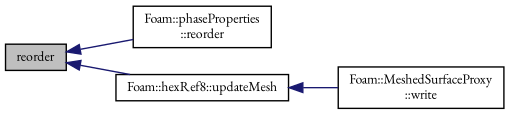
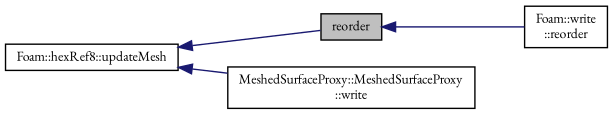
(202, 27) -> (566, 27)
(105, 70) -> (256, 38)
(421, 88) -> (351, 88)
